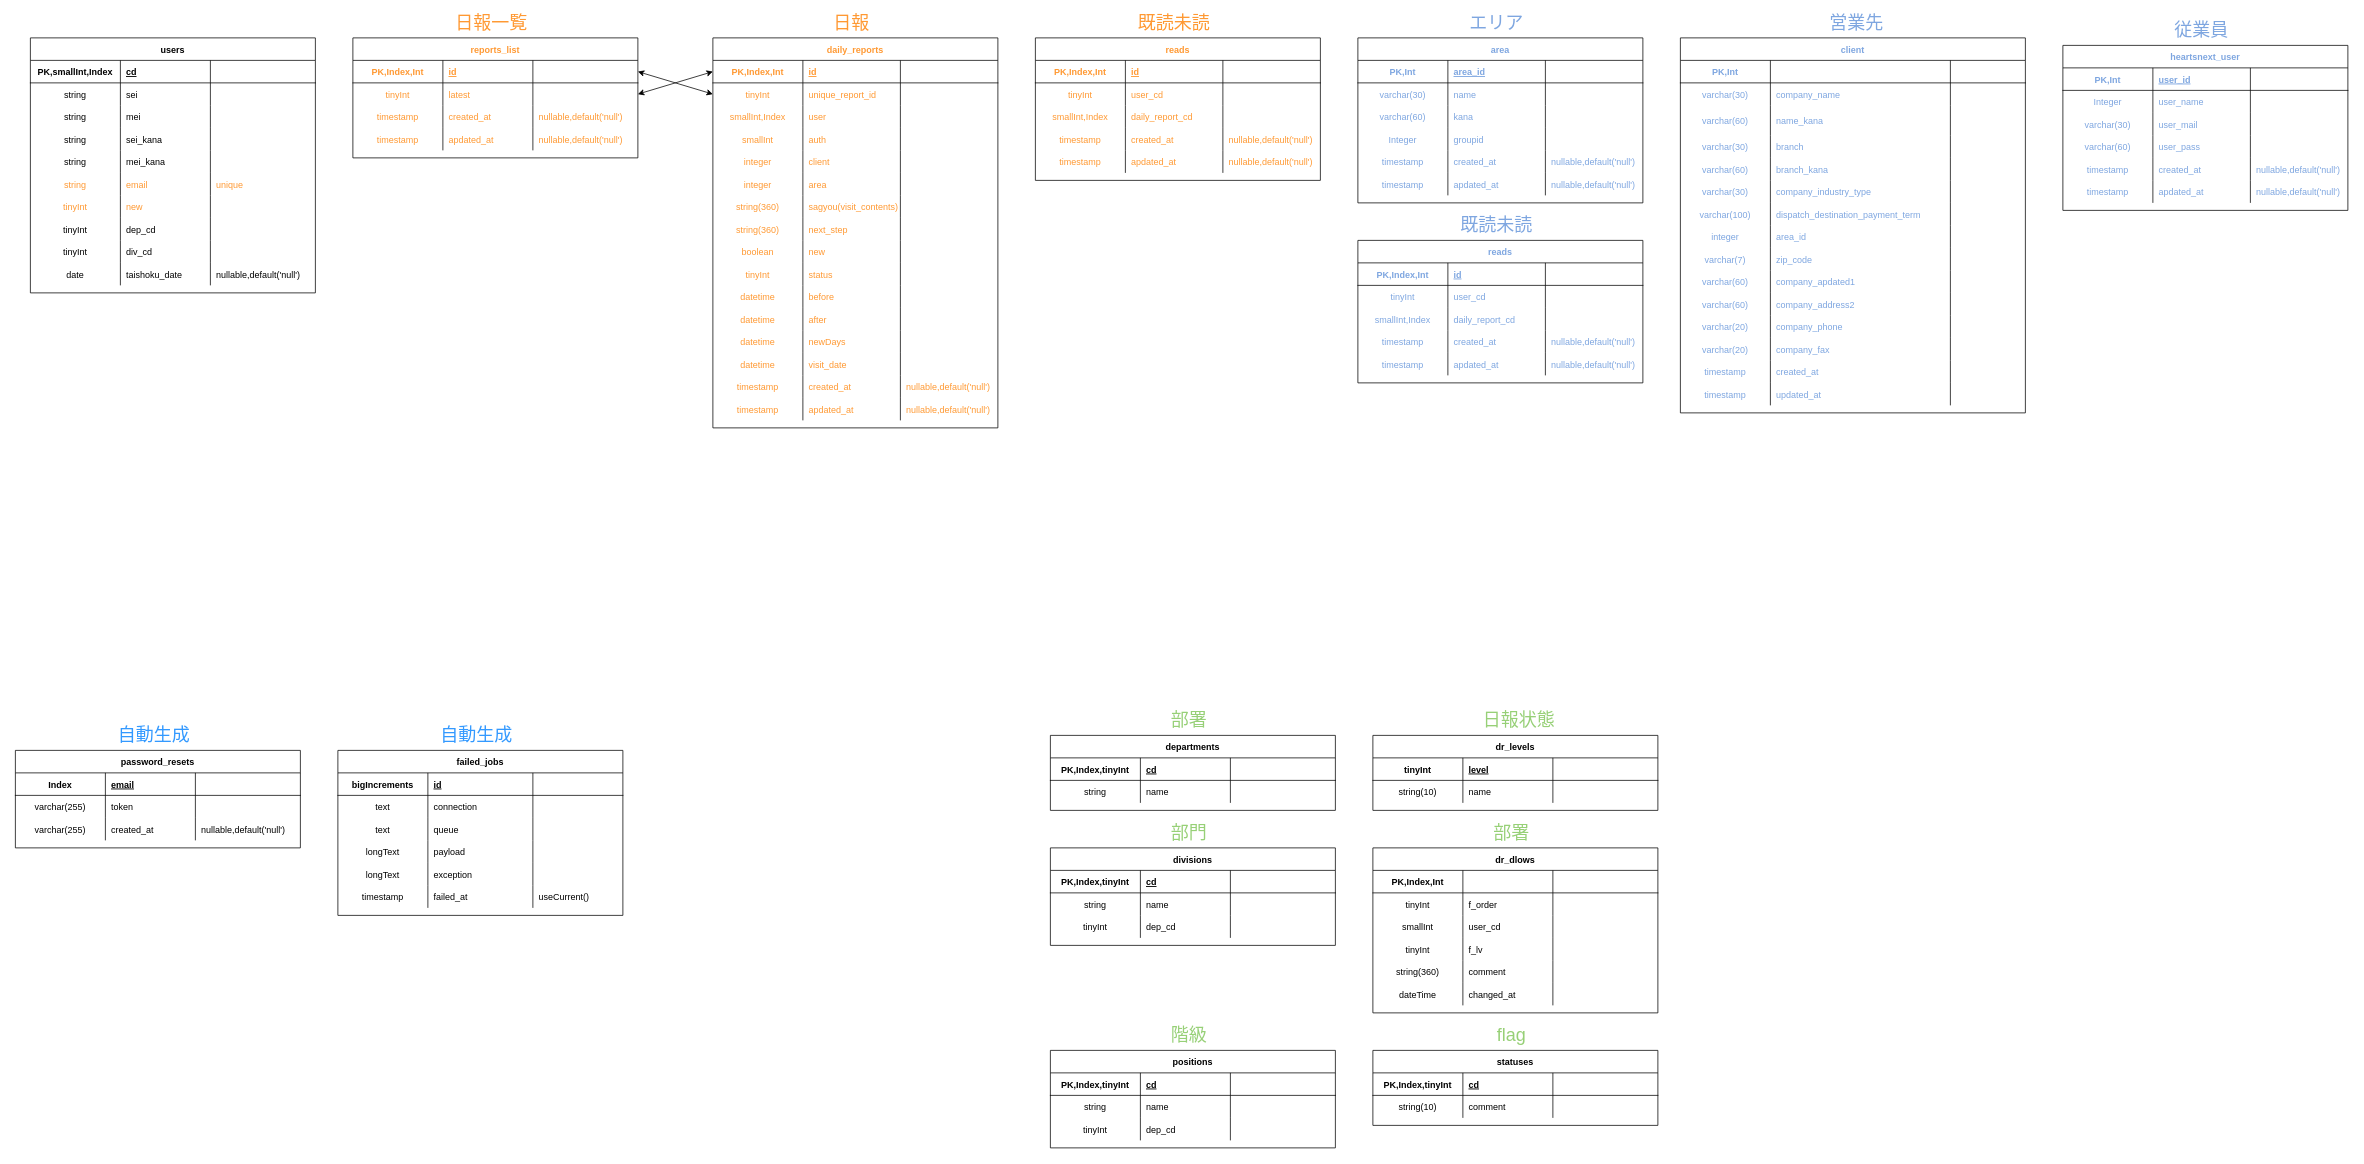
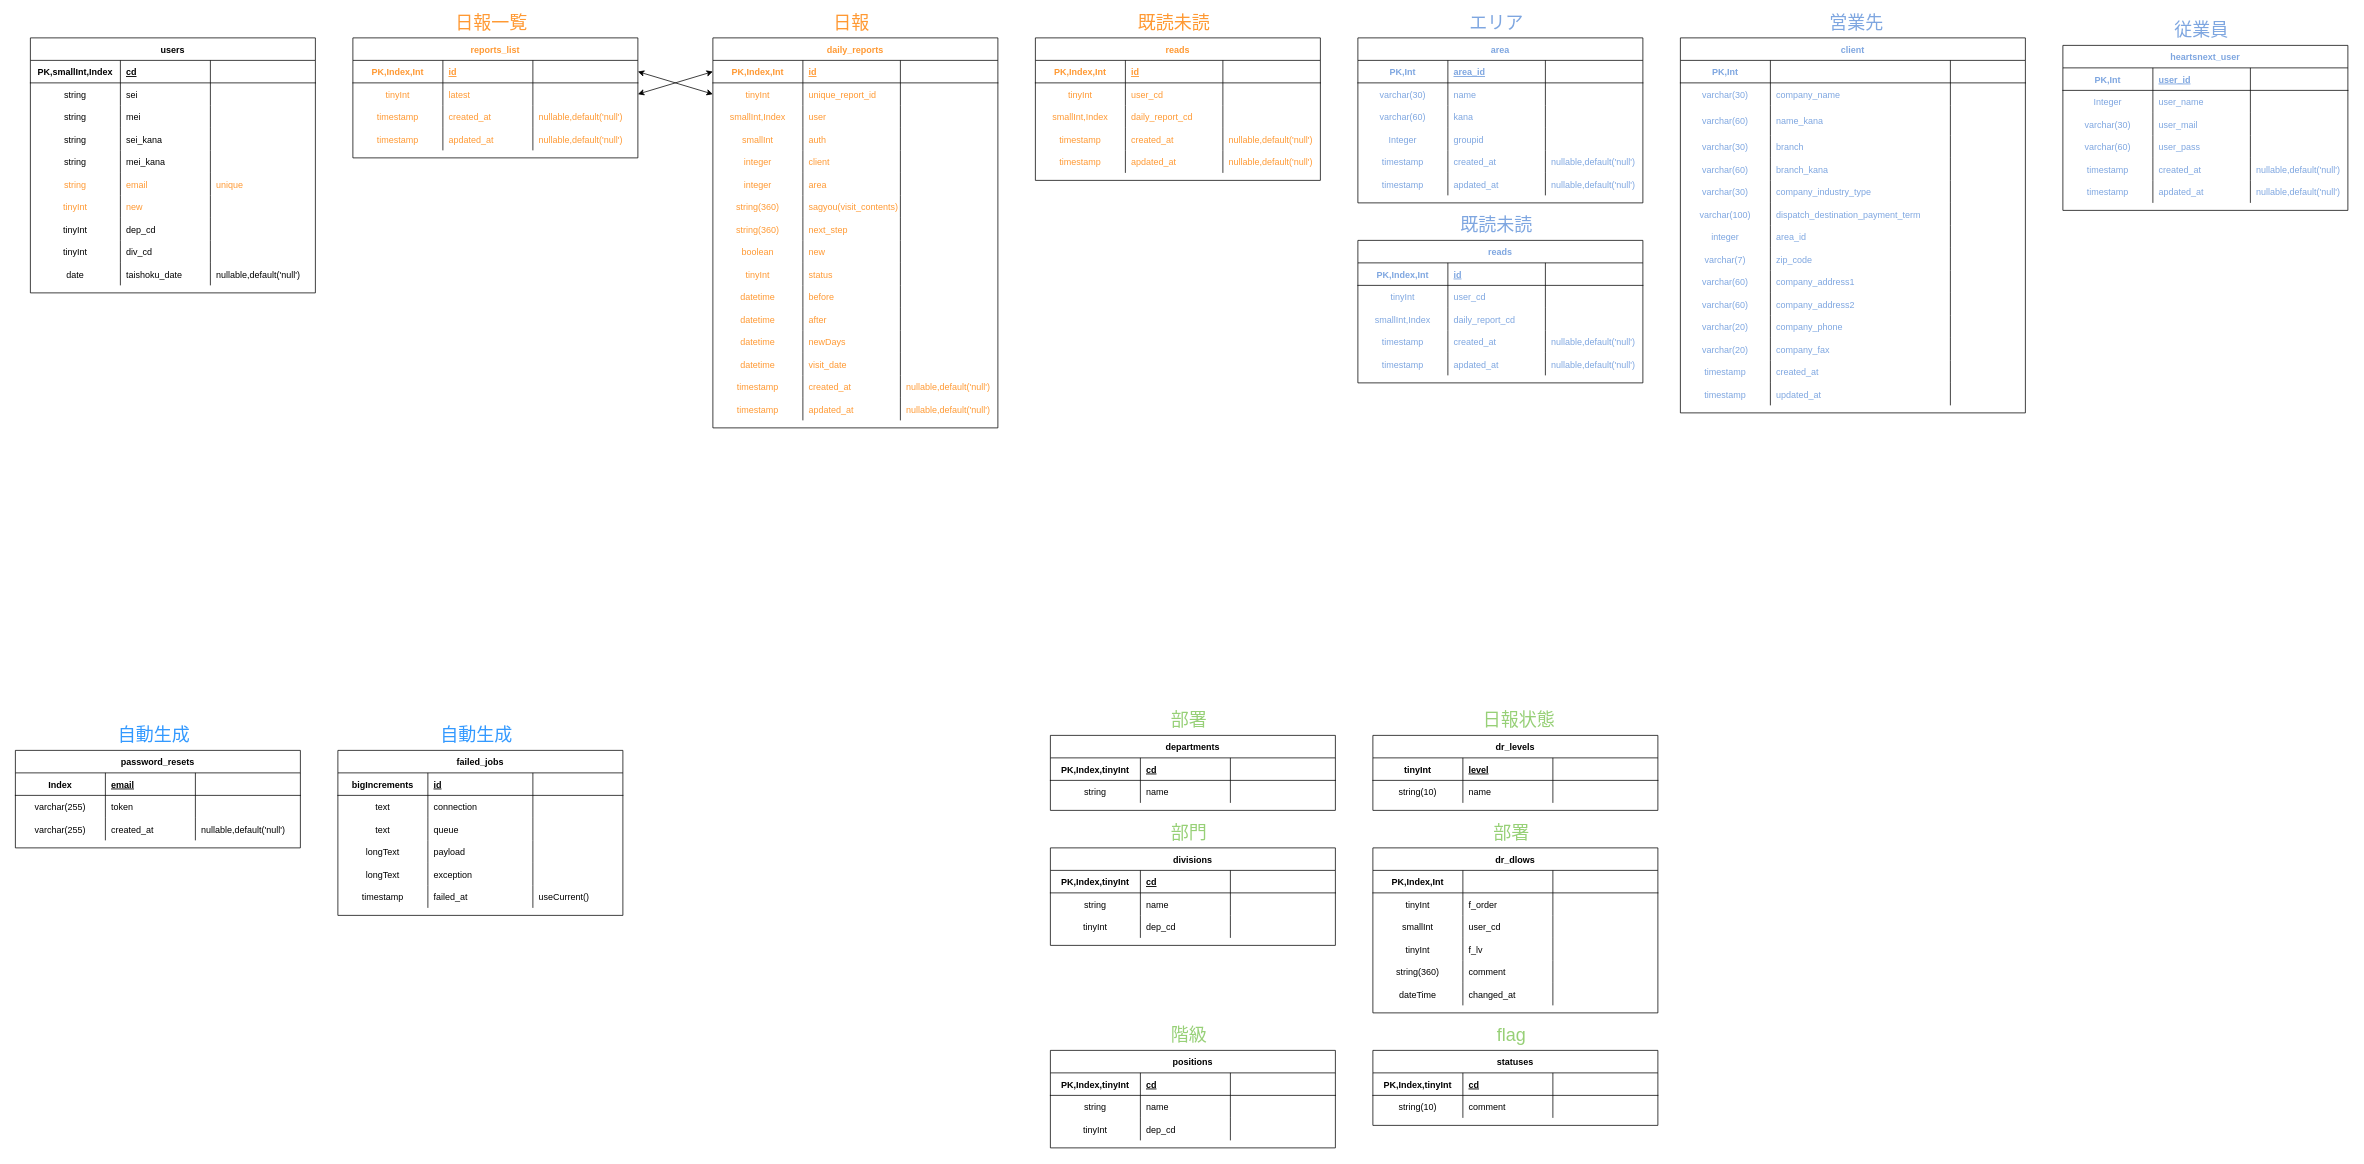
(1816, 282) -> (1816, 282)
